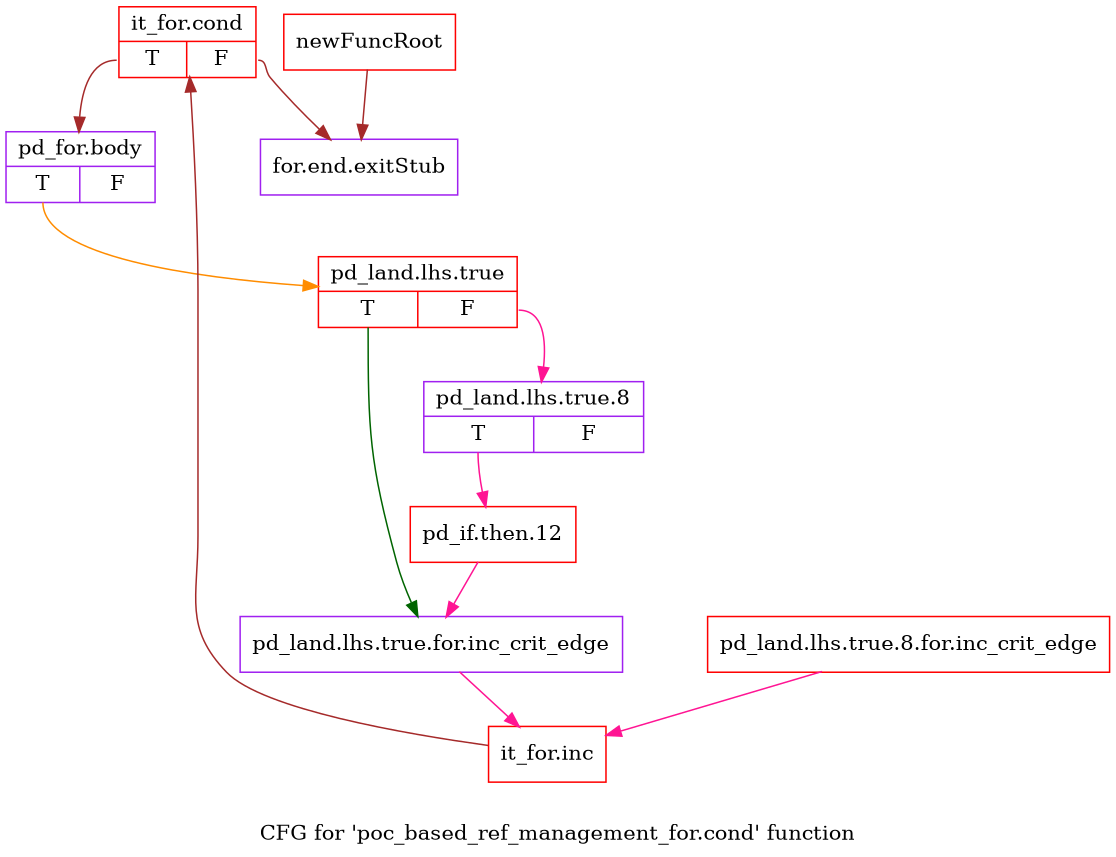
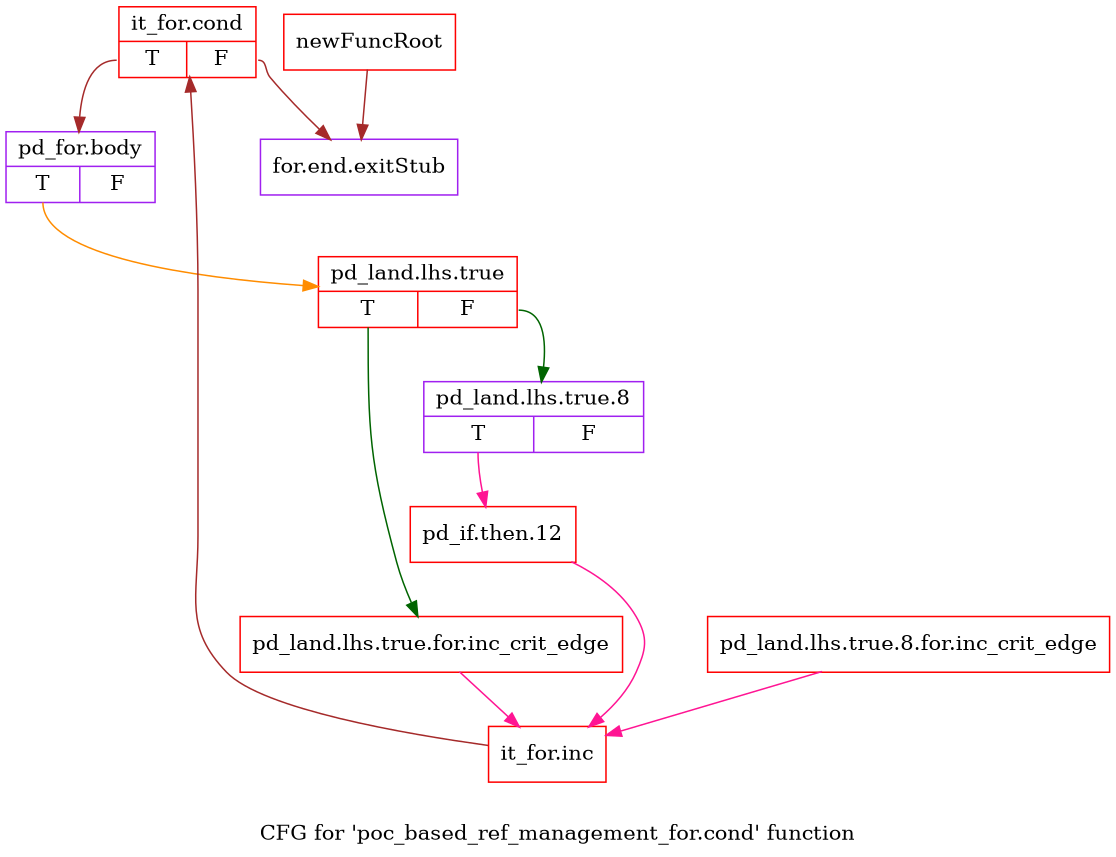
(542, 332) -> (542, 332)
(466, 583) -> (642, 630)
(431, 644) -> (431, 644)
